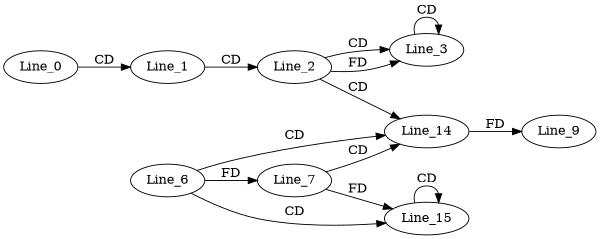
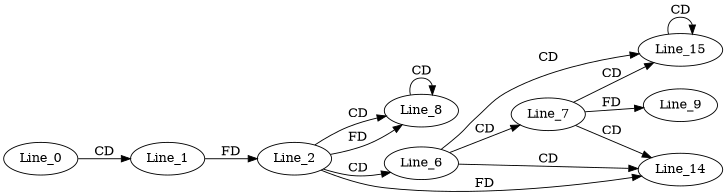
(427, 50) -> (421, 111)
(231, 60) -> (231, 152)
(358, 88) -> (485, 184)
(491, 132) -> (610, 110)
(231, 174) -> (485, 129)
none -> (354, 176)
(358, 189) -> (612, 74)
